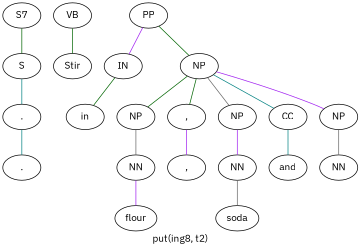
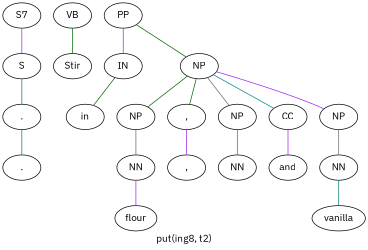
(22, 41) -> (22, 41)
(288, 142) -> (288, 142)
(237, 218) -> none
none -> (339, 218)
